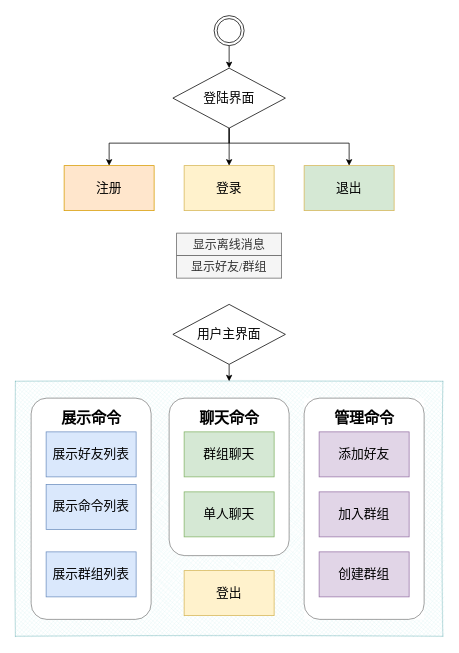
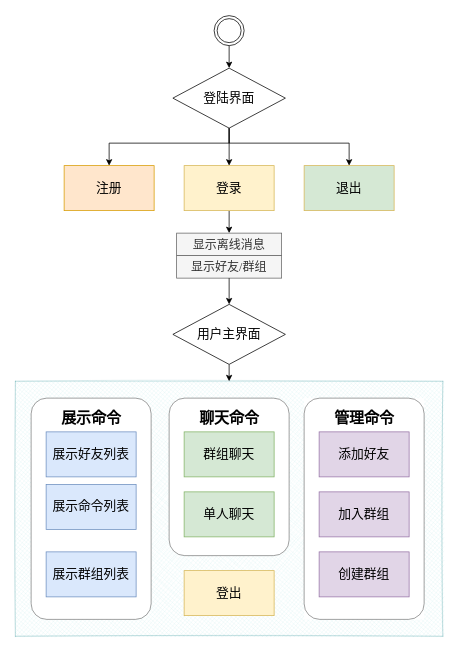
none -> (229, 226)
none -> (229, 297)
